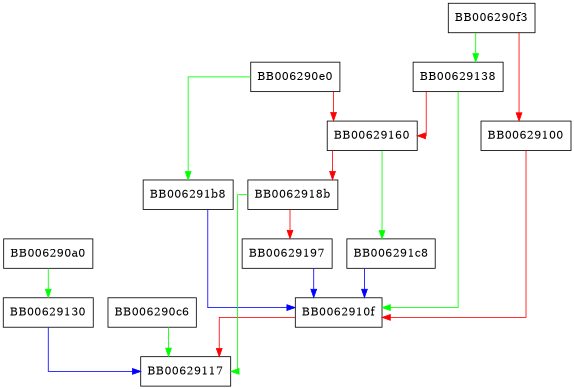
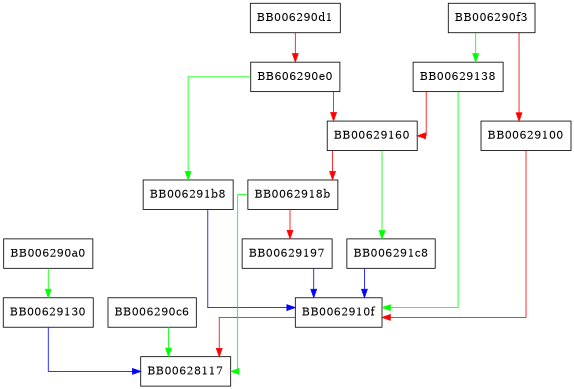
none -> (295, 18)
(295, 77) -> (295, 77)
(186, 371) -> (186, 371)
